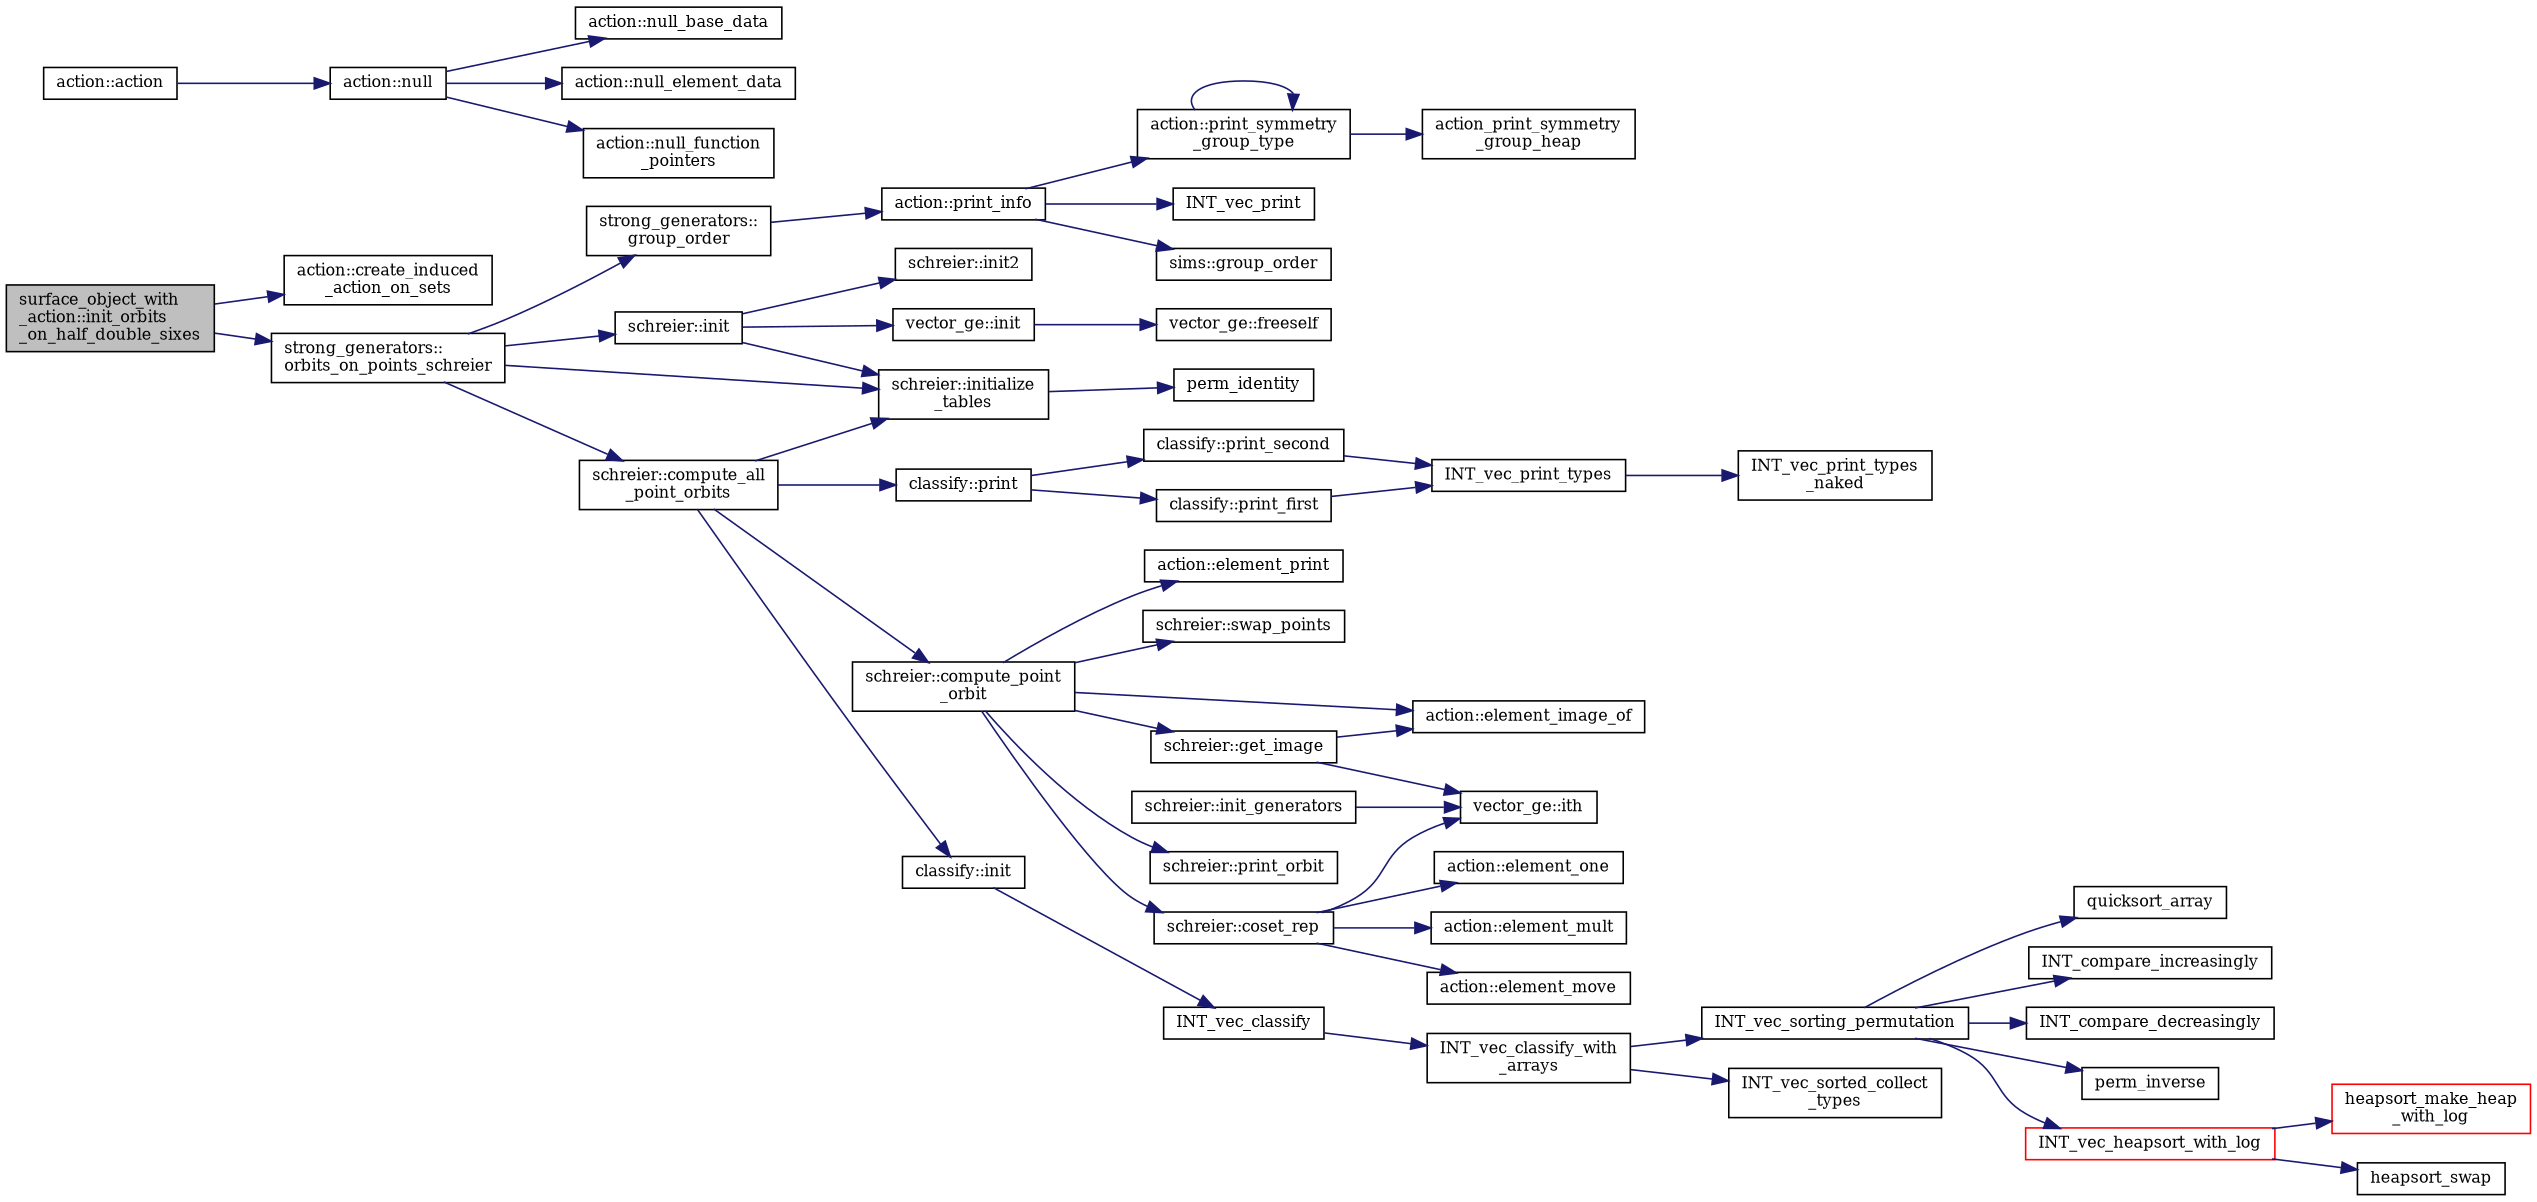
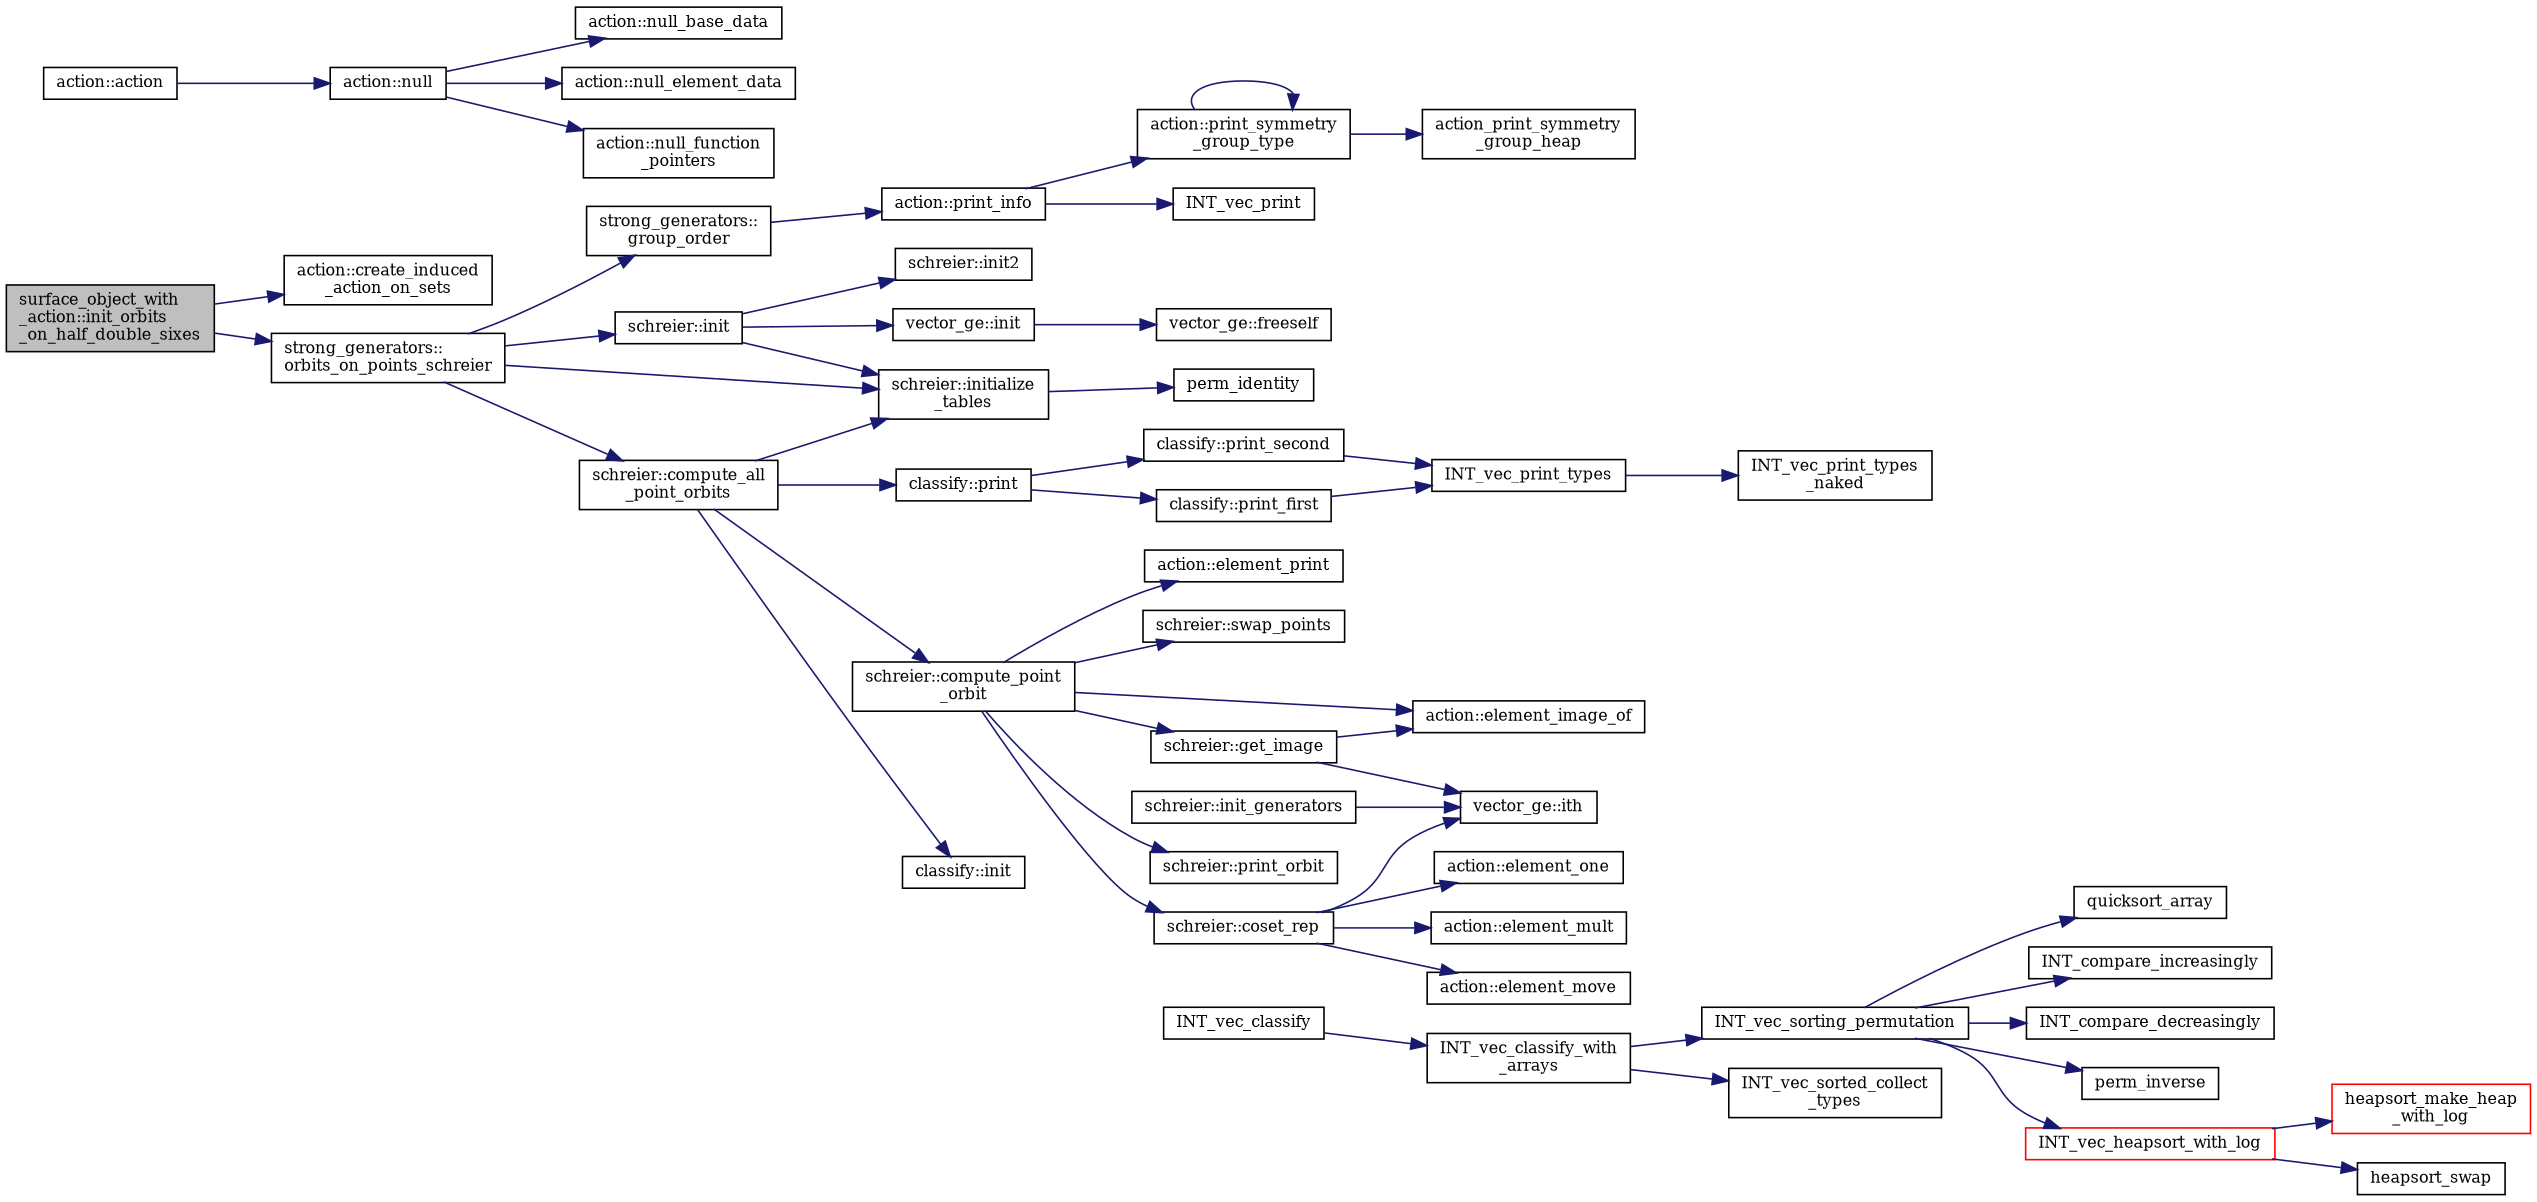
(1244, 264) -> none
(1097, 944) -> none
